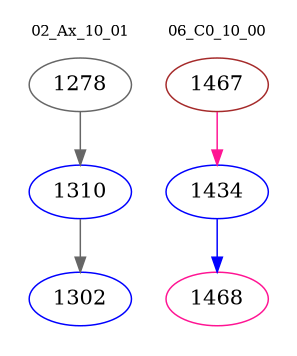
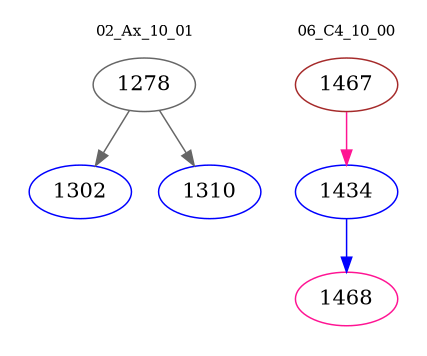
(217, 32) -> (347, 32)
(80, 238) -> (116, 132)
